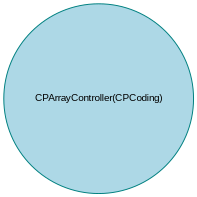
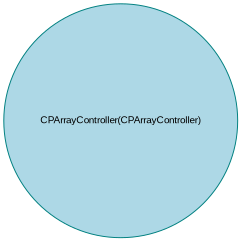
(99, 99) -> (121, 121)
